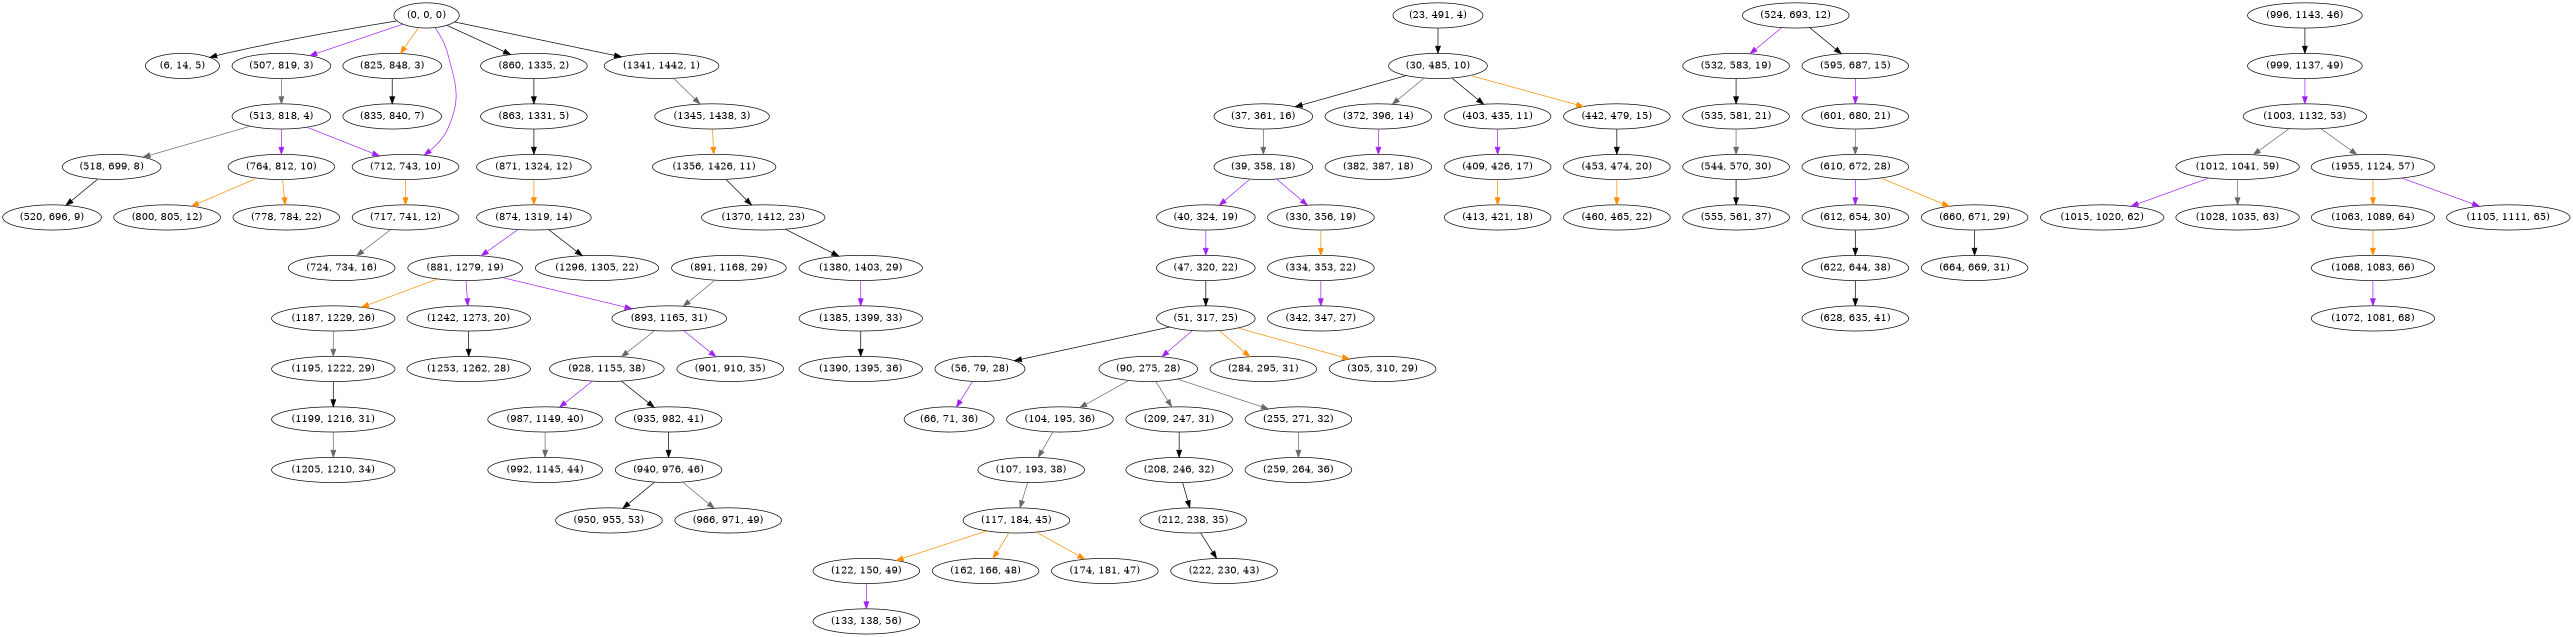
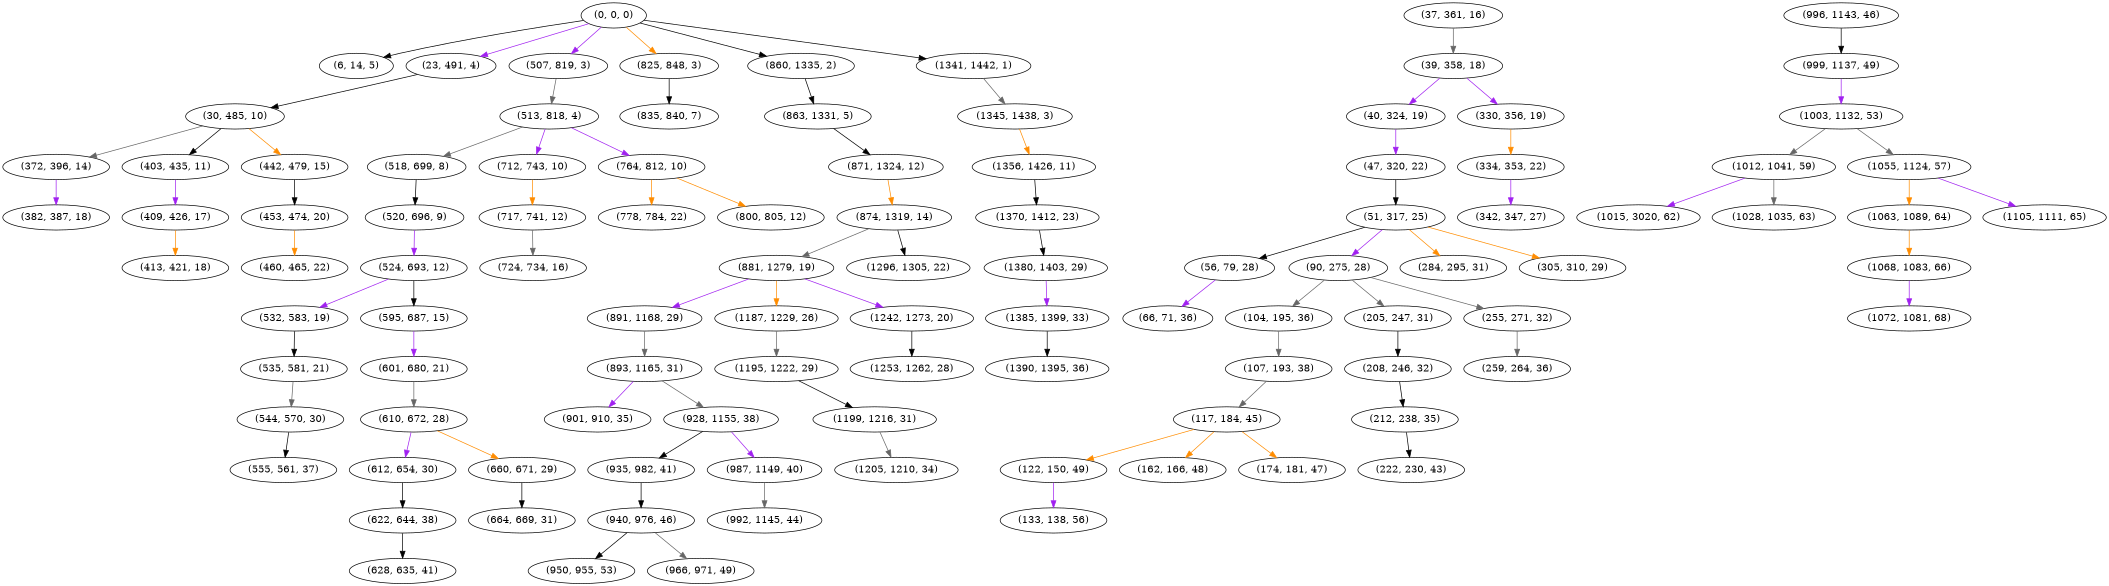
(1354, 90) -> none
(456, 91) -> (538, 39)
(2373, 167) -> (1909, 167)
(2102, 217) -> (1638, 217)
none -> (414, 239)
(502, 241) -> (839, 241)
(564, 292) -> (714, 292)
(1179, 419) -> (1398, 318)
